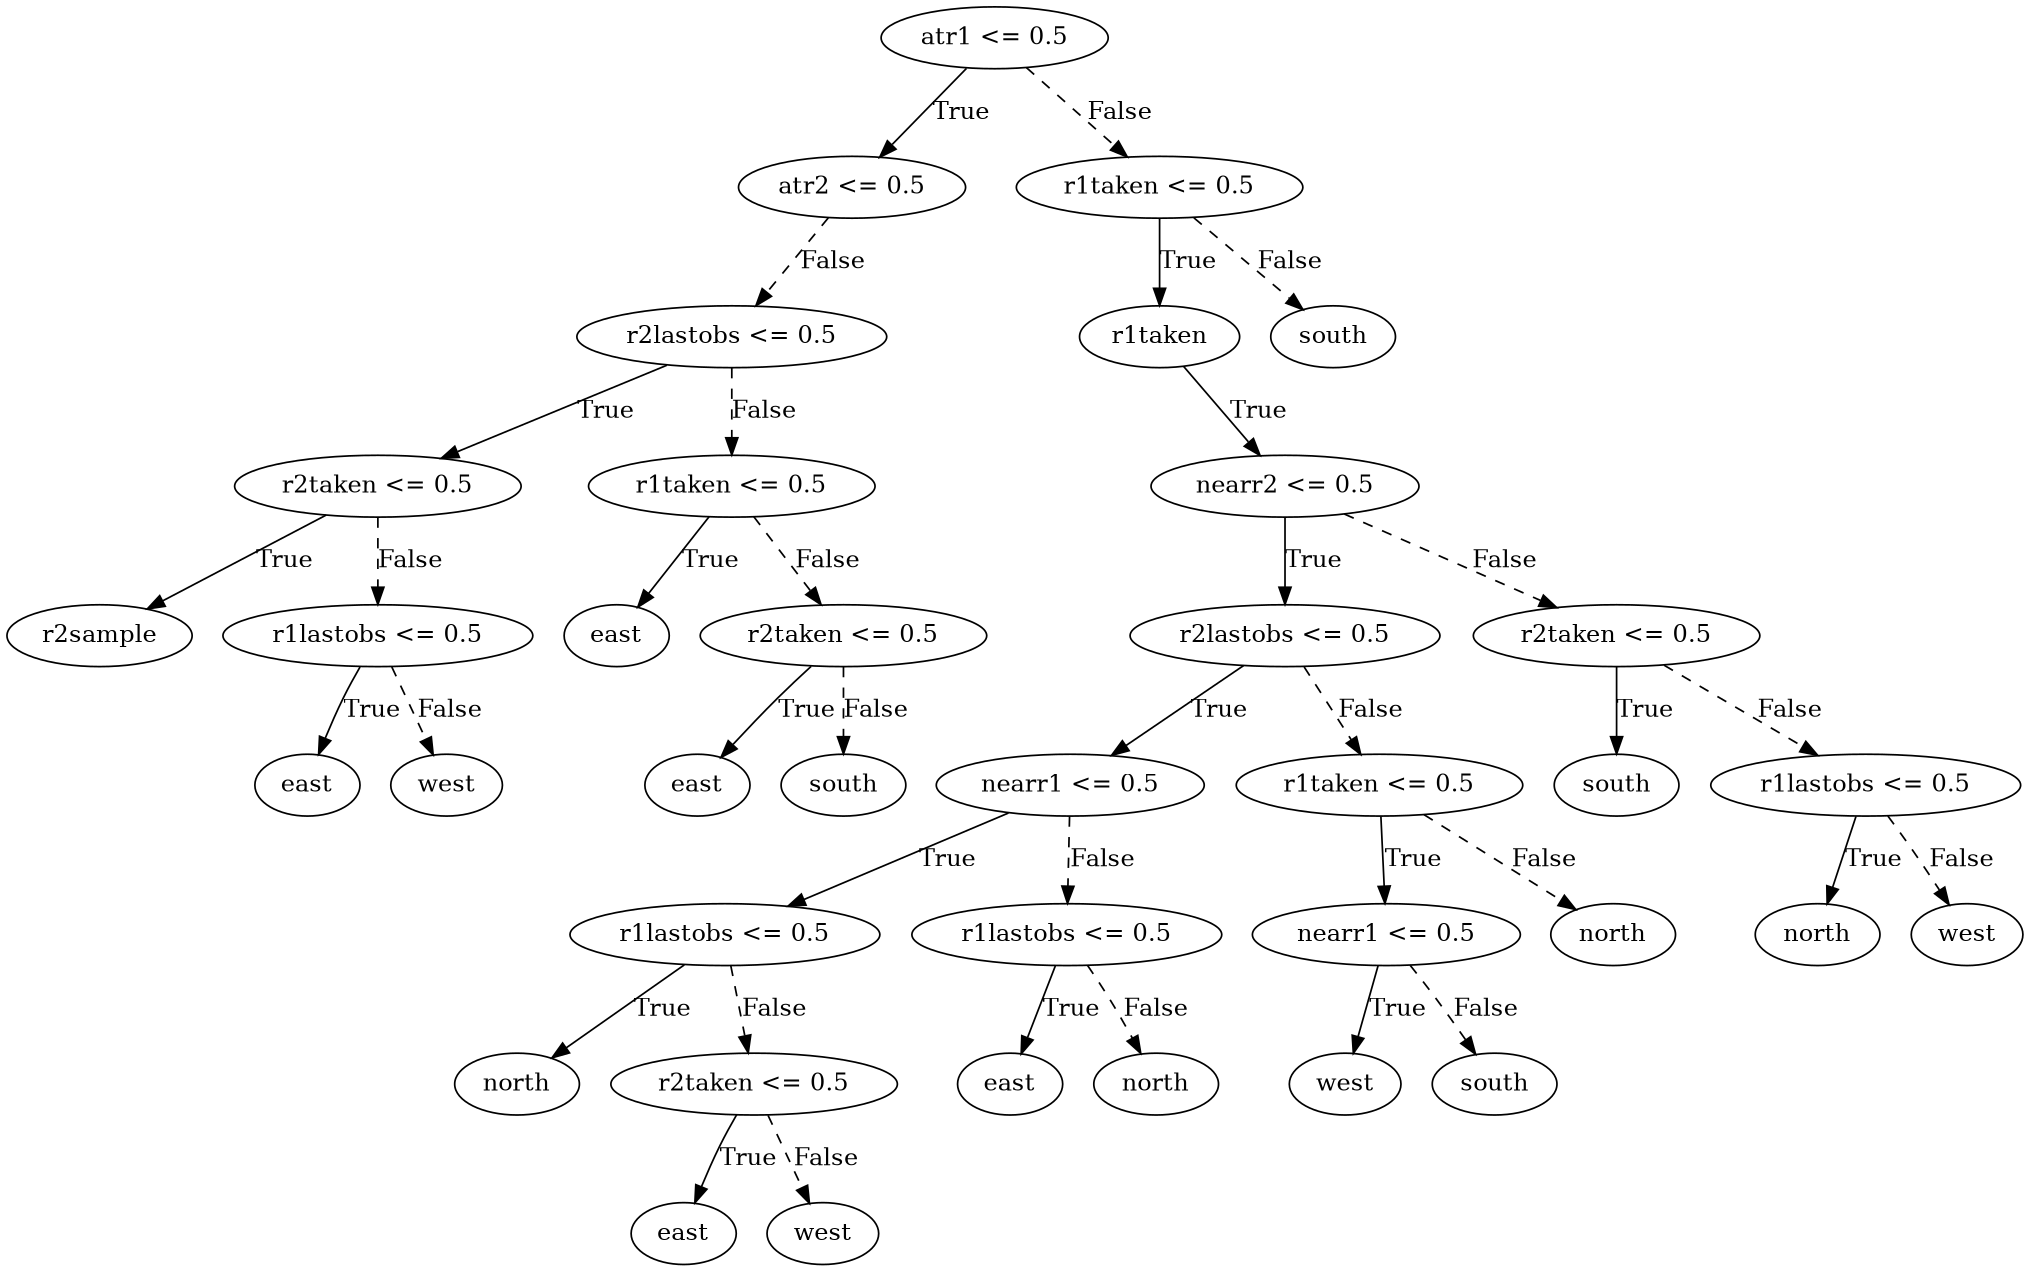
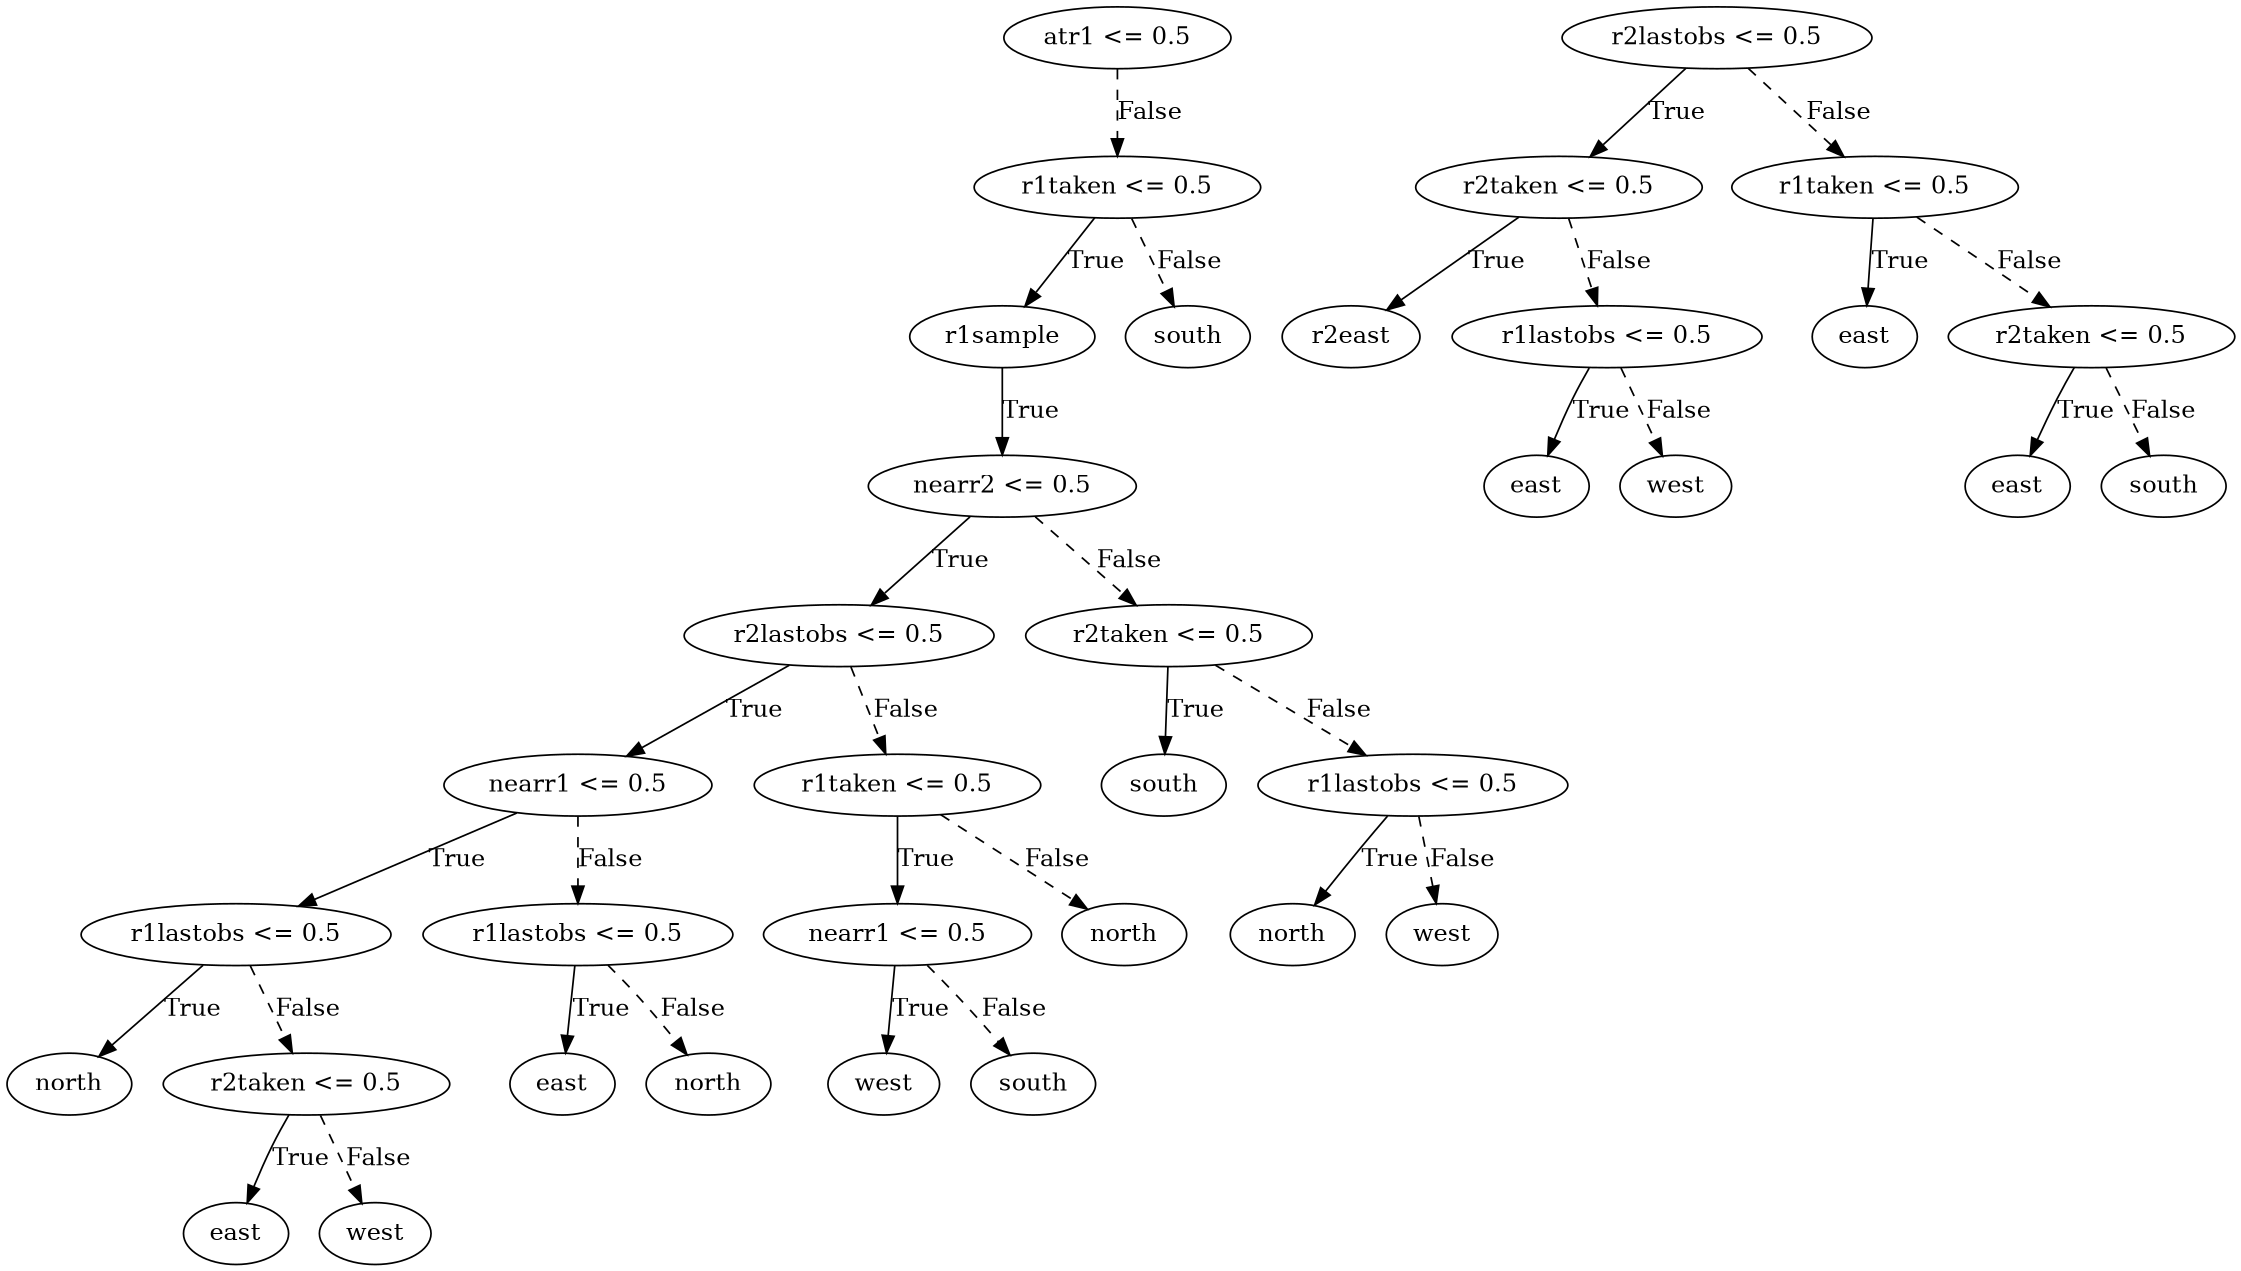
(852, 187) -> none
(1160, 337) -> (1002, 337)
(100, 636) -> (1351, 337)
